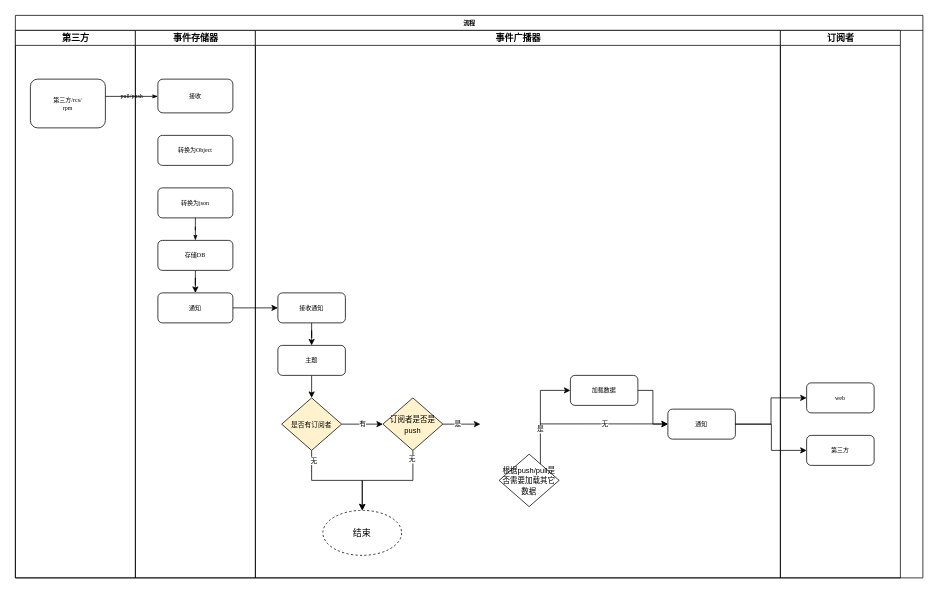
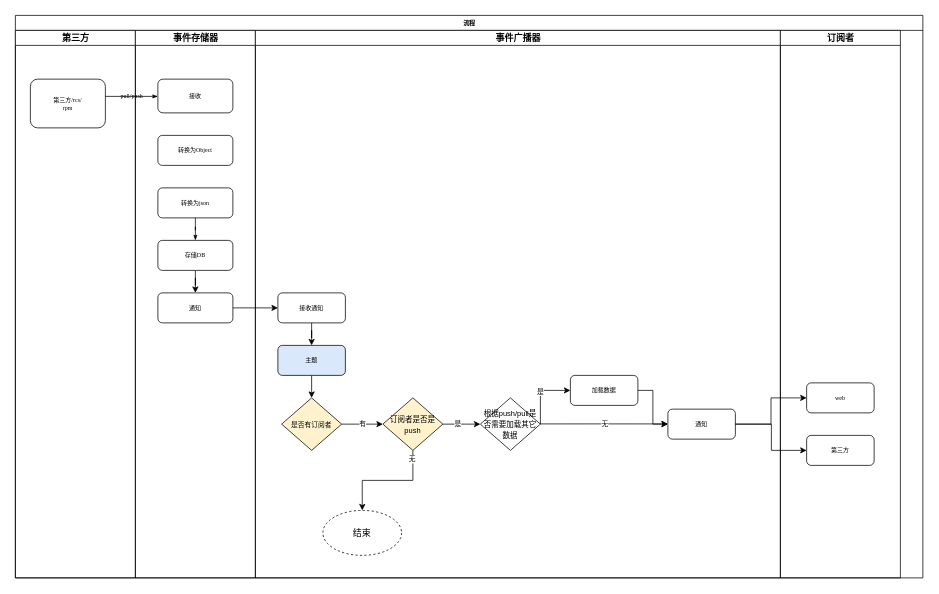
(312, 360) -> (312, 360)
(321, 480) -> none
(529, 480) -> (510, 424)
